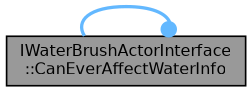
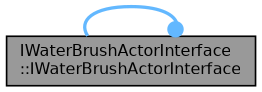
(126, 61) -> (131, 61)
